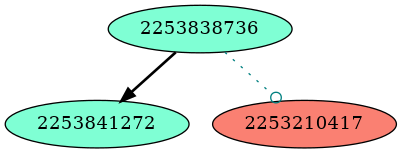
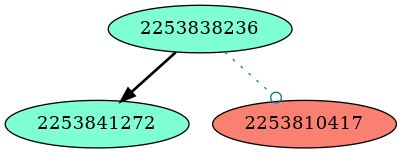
(200, 29) -> (200, 29)
(305, 124) -> (305, 124)
